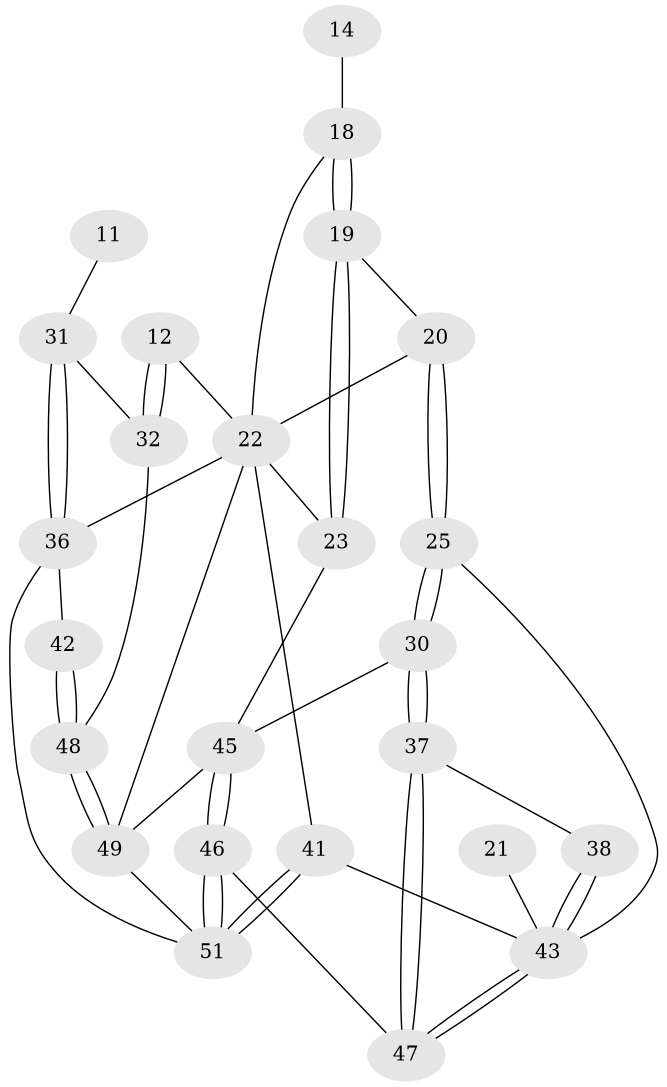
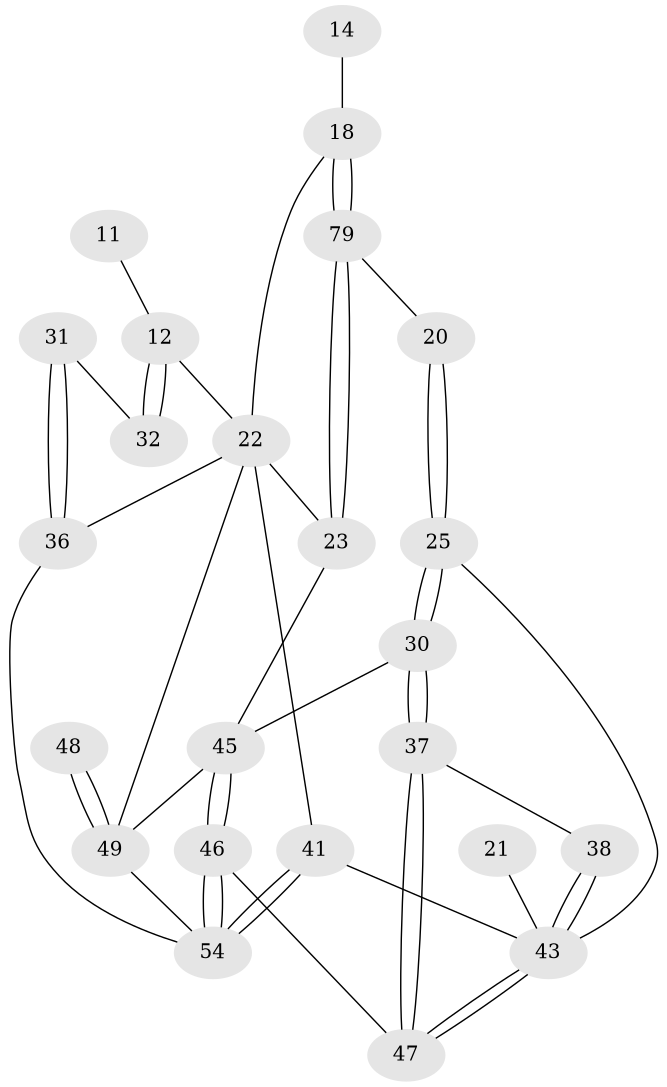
(342, 236) -> (342, 236)
(83, 287) -> (135, 287)
(360, 381) -> none
(134, 601) -> none
(64, 646) -> none
(213, 953) -> (213, 953)
